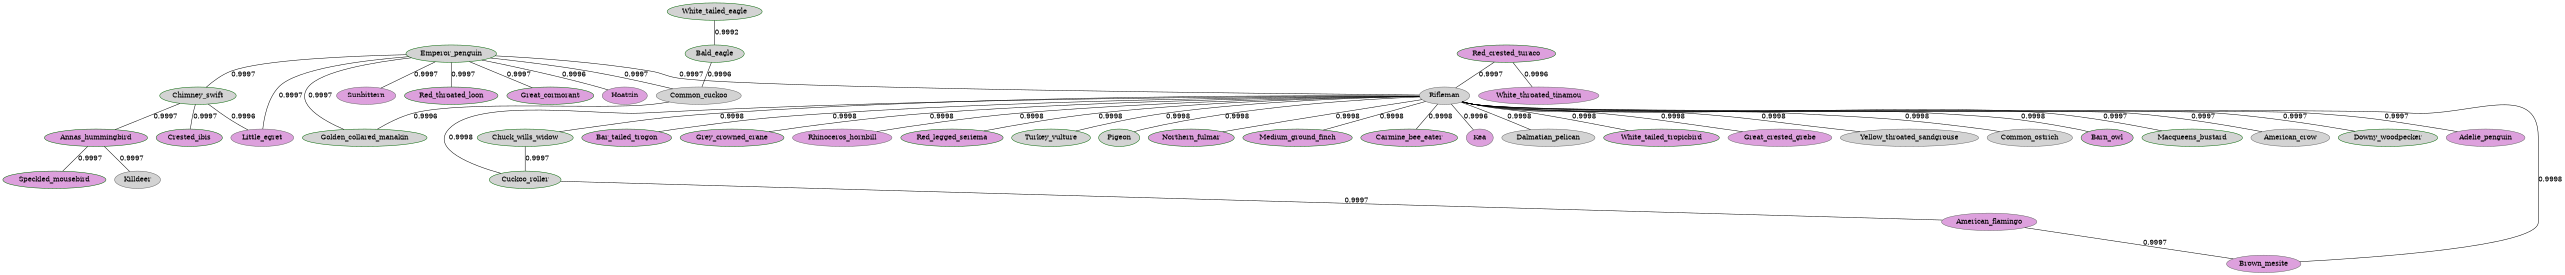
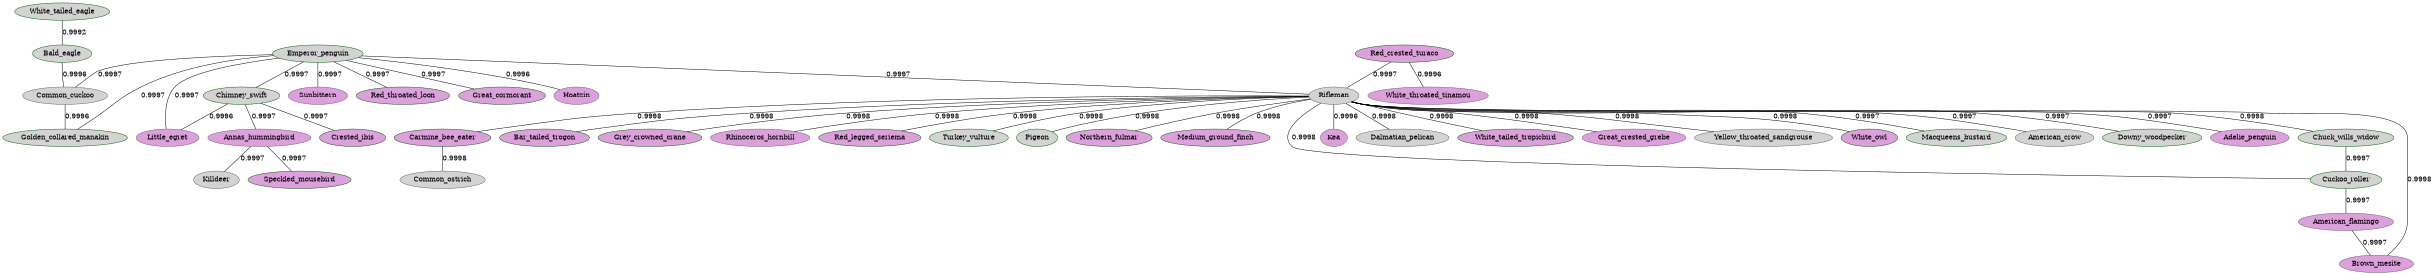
(1825, 115) -> (443, 159)
(96, 138) -> (259, 138)
(2107, 138) -> (1869, 138)
